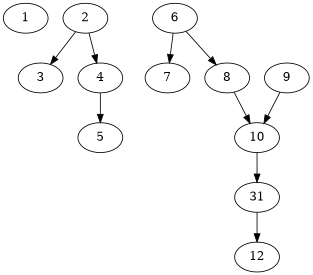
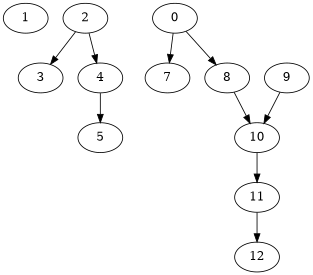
(175, 18) -> (175, 18)
(257, 197) -> (257, 197)
